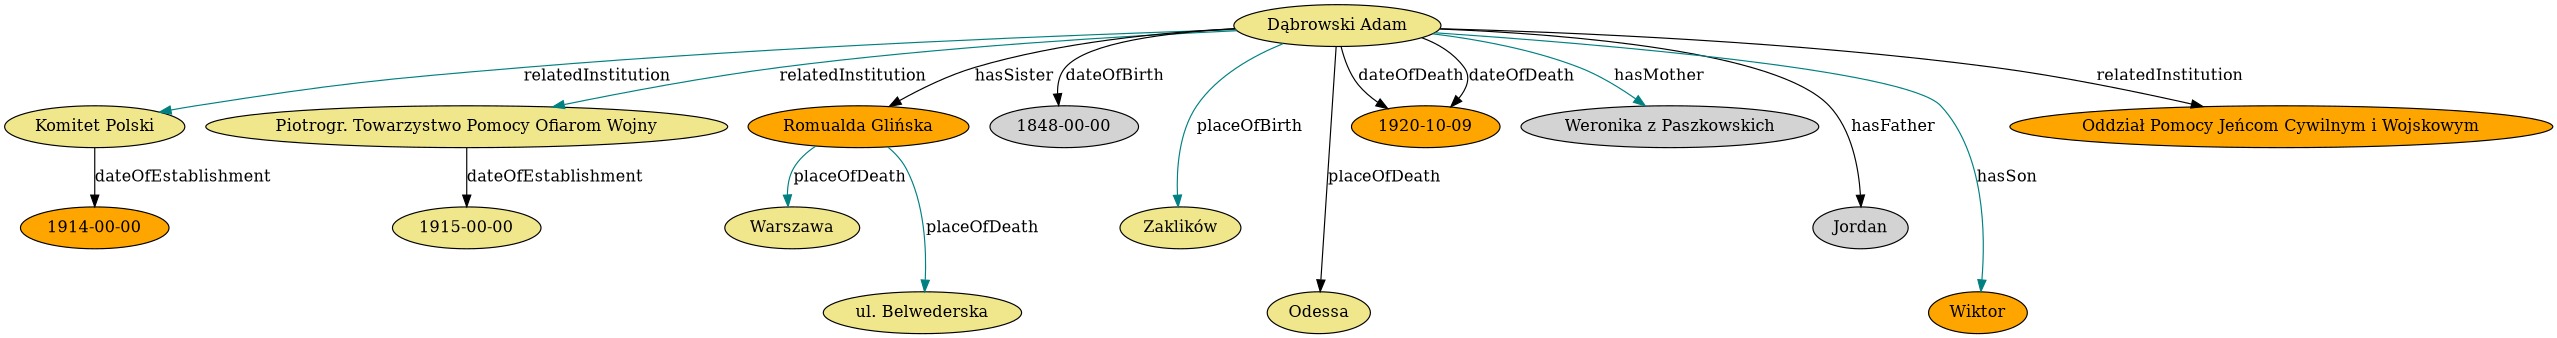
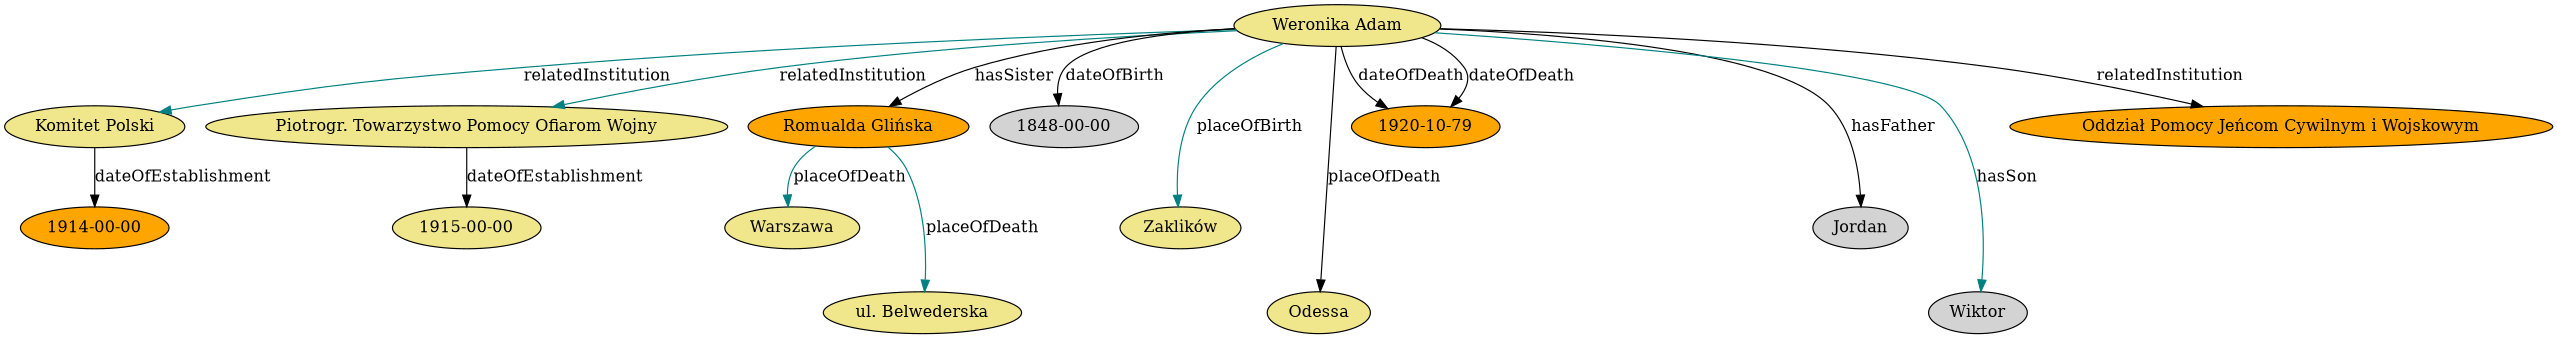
(1337, 26) -> (1337, 26)
(1426, 127) -> (1426, 127)
(1670, 127) -> none
(1978, 313) -> (1978, 313)
